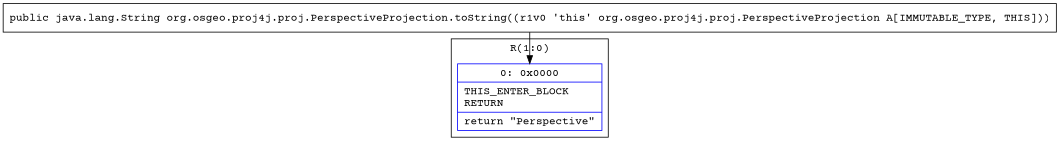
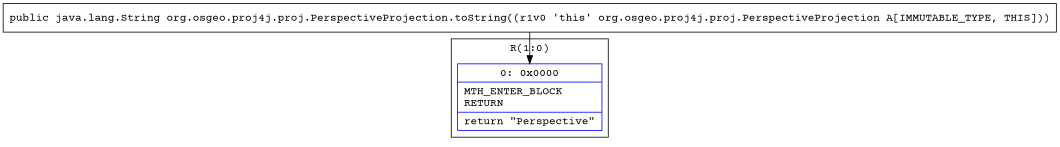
(517, 91) -> (513, 91)
